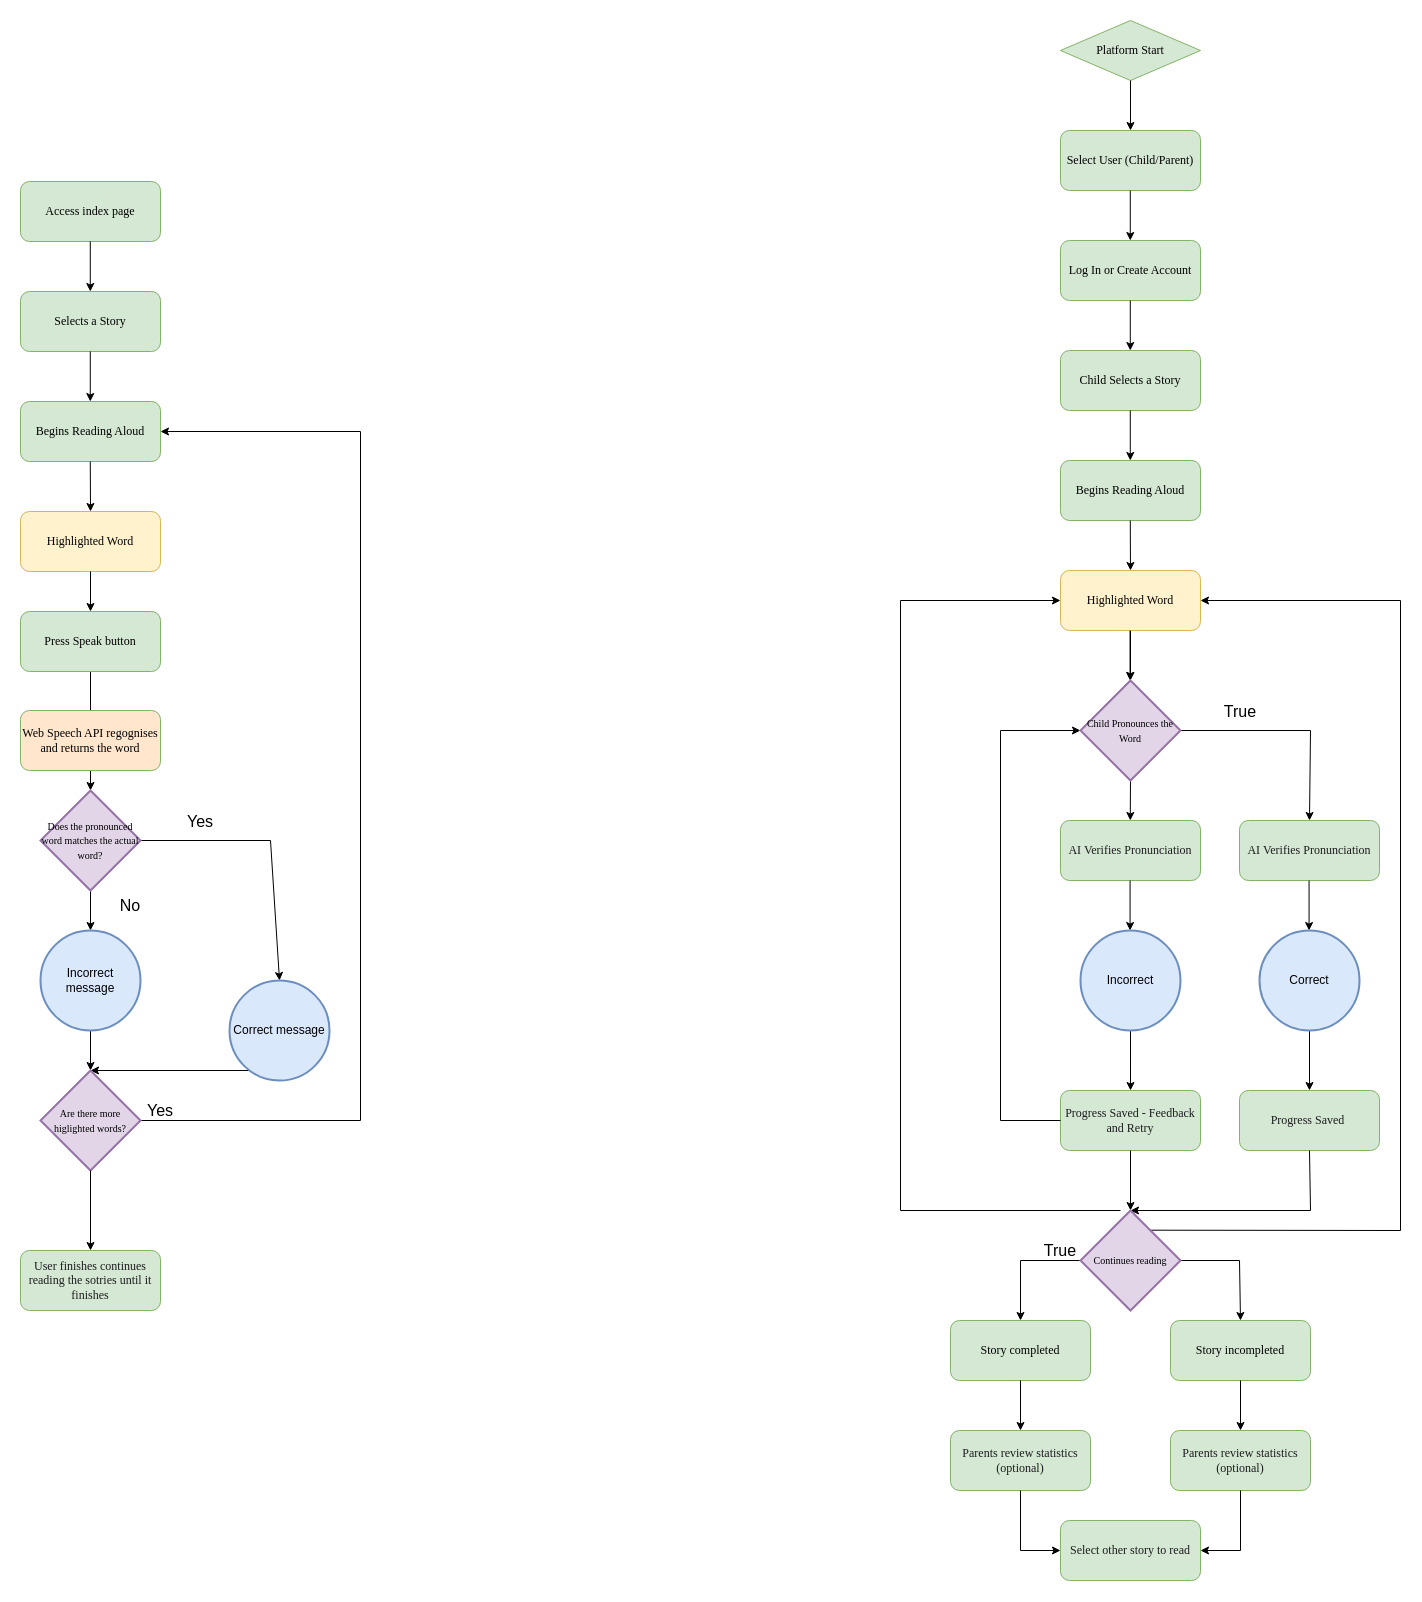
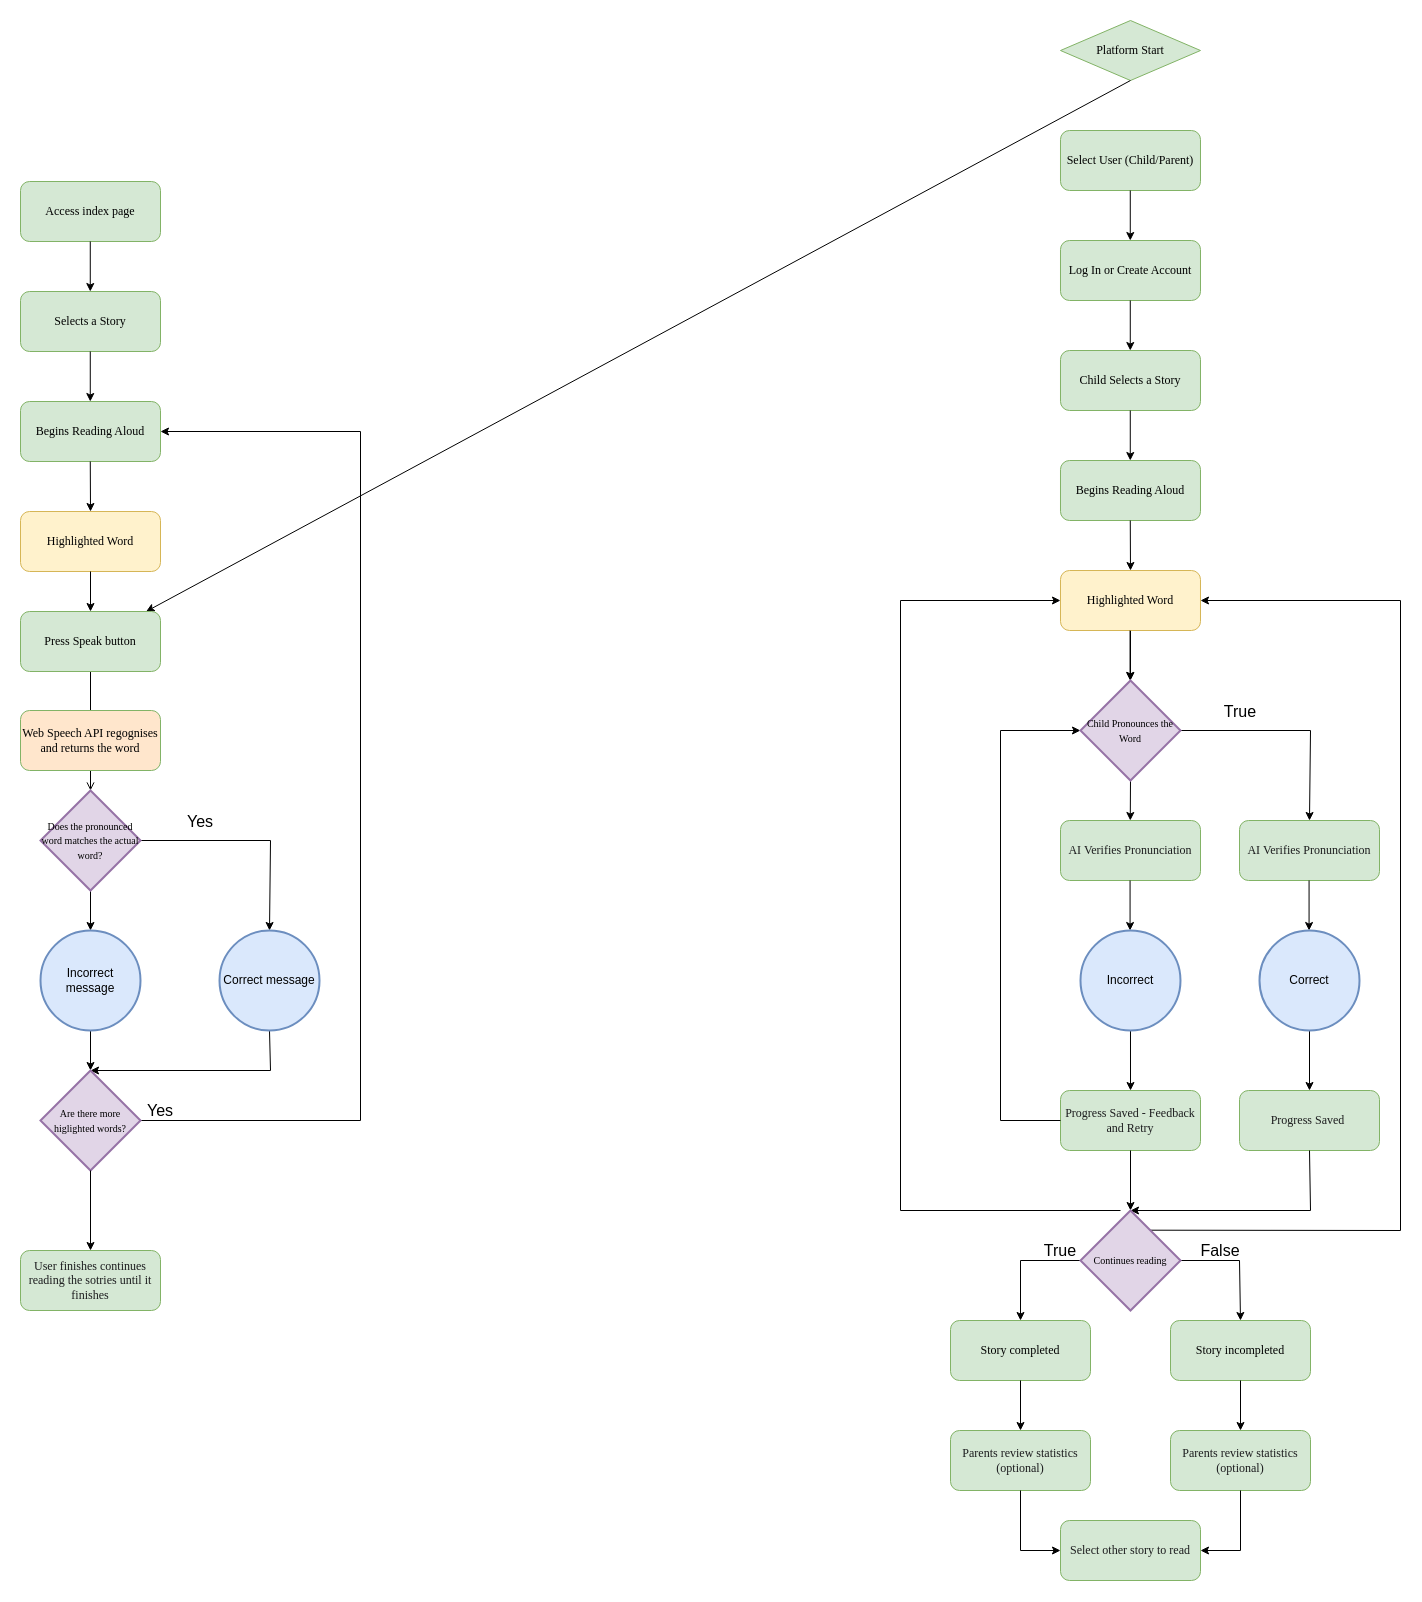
(1130, 102) -> (641, 344)
(91, 782) -> (91, 784)
(131, 906) -> none
(280, 1031) -> (270, 981)
none -> (1221, 1251)
